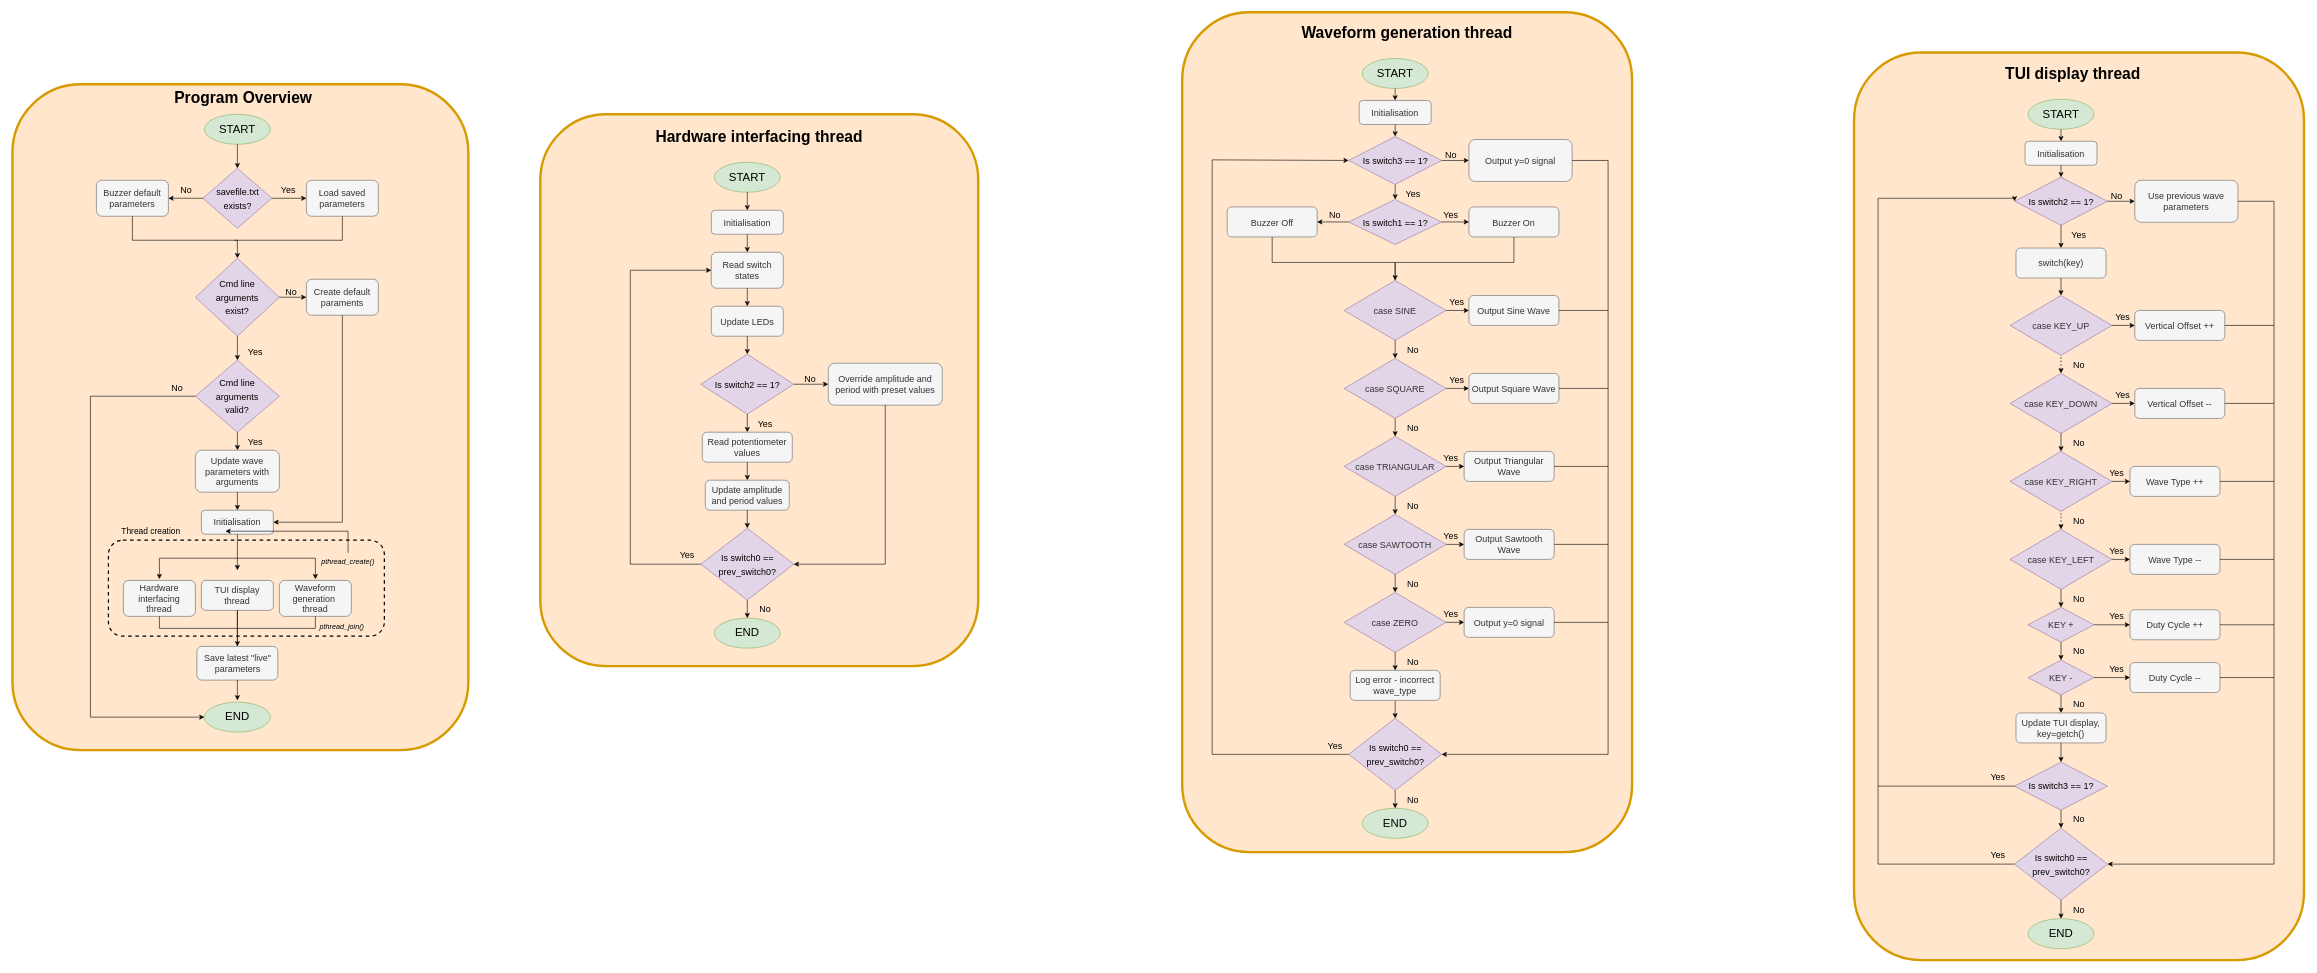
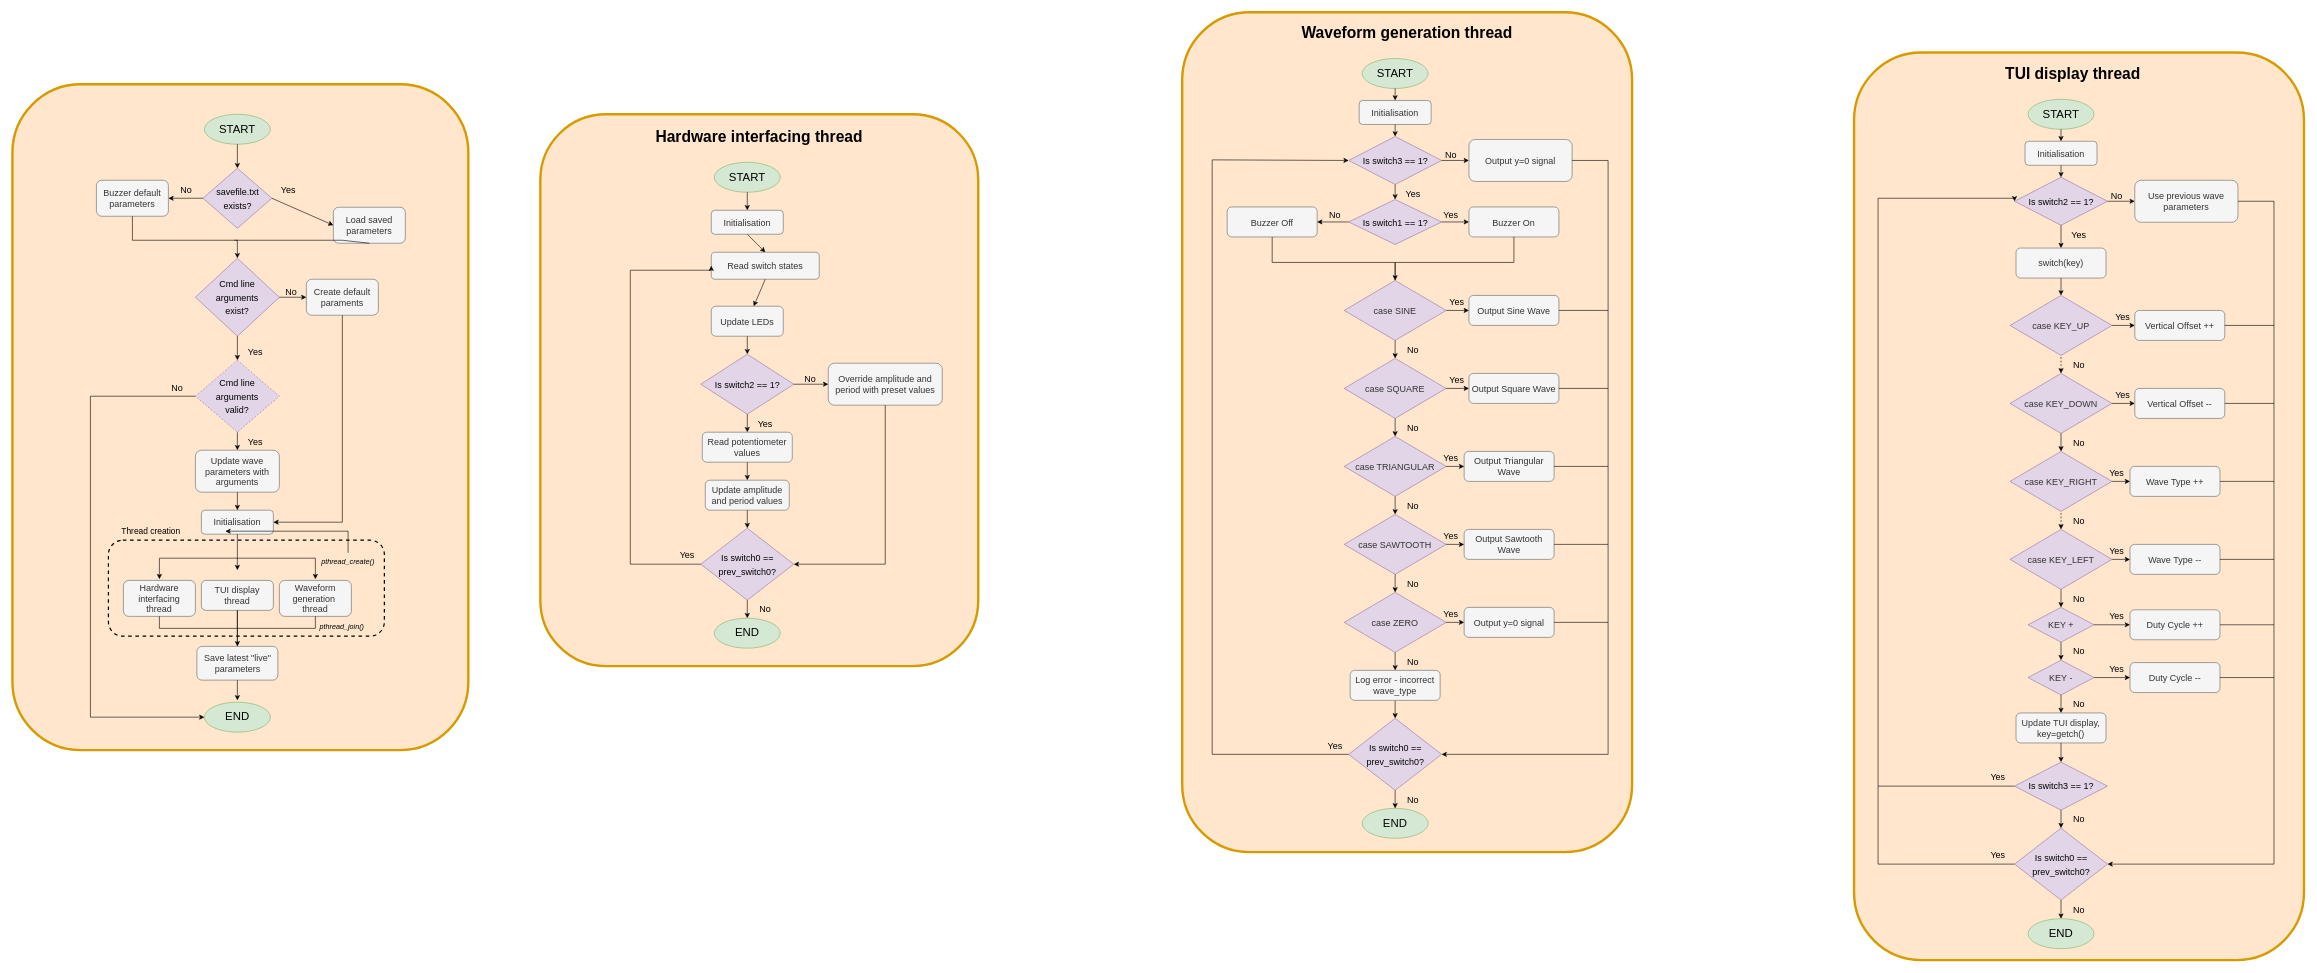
(243, 98) -> none
(342, 198) -> (369, 225)
(747, 270) -> (765, 266)
(237, 396) -> (237, 396)
